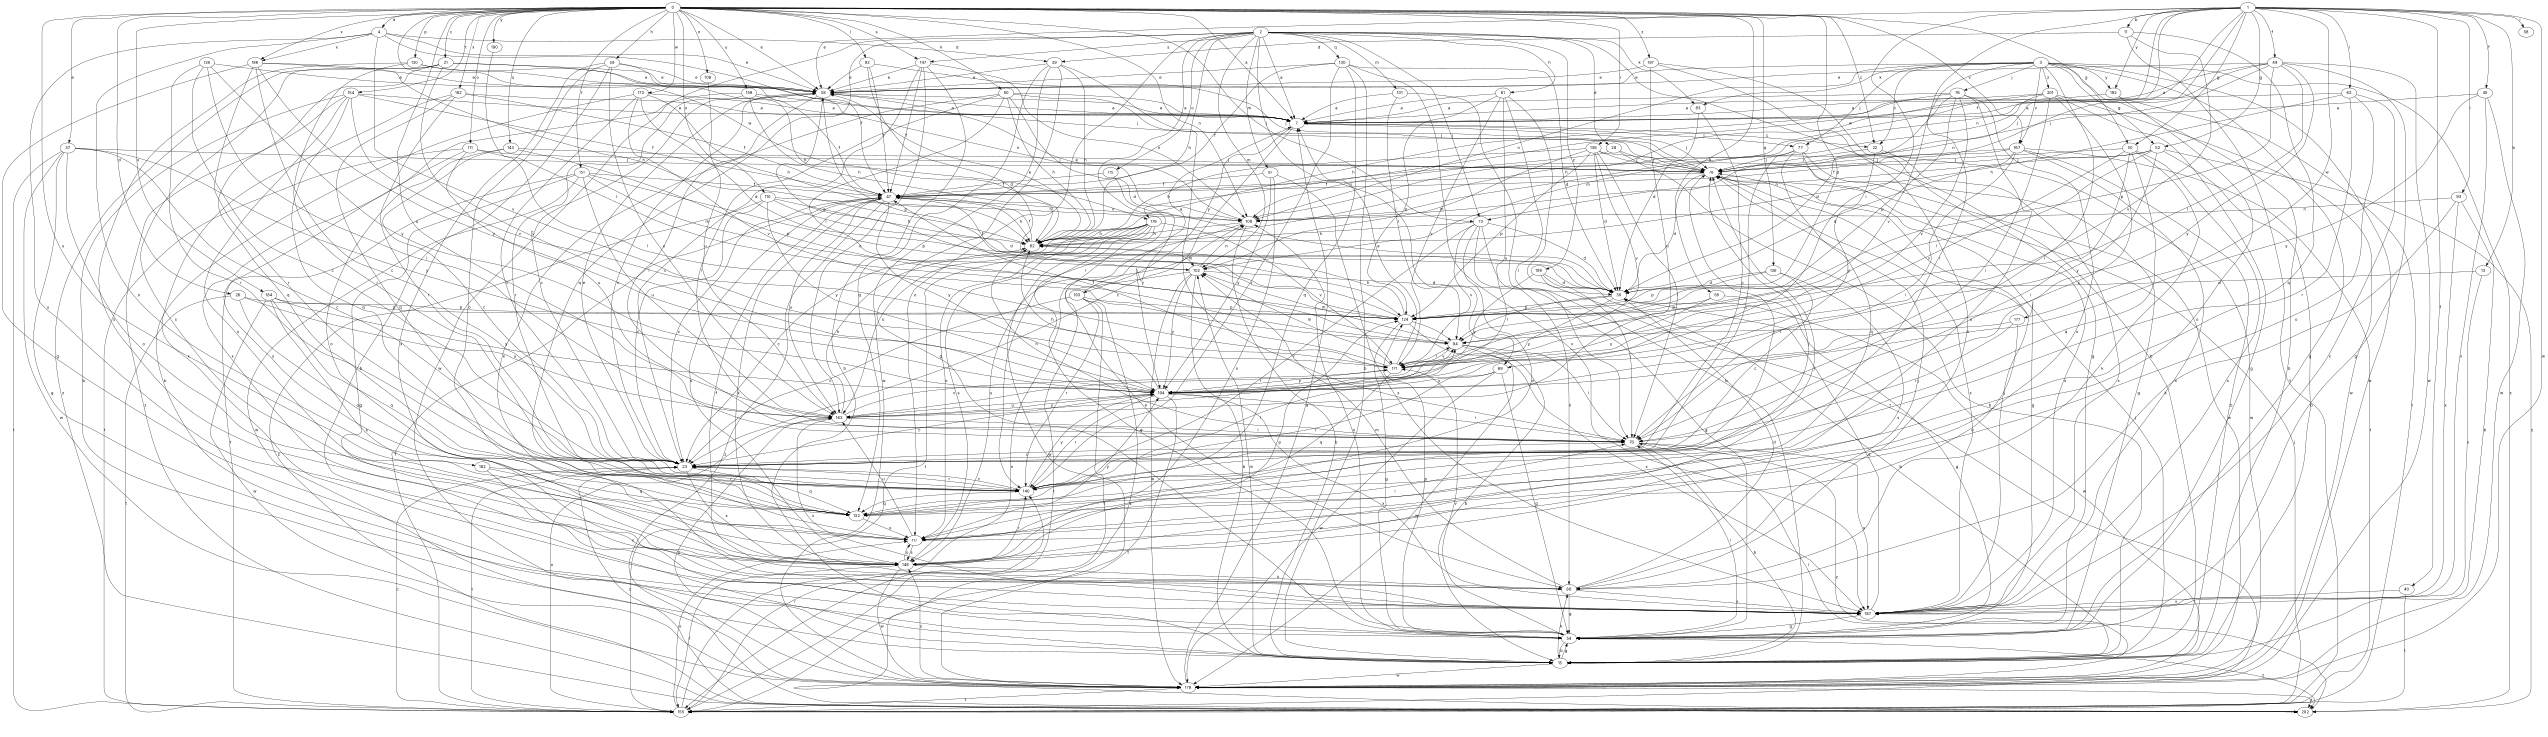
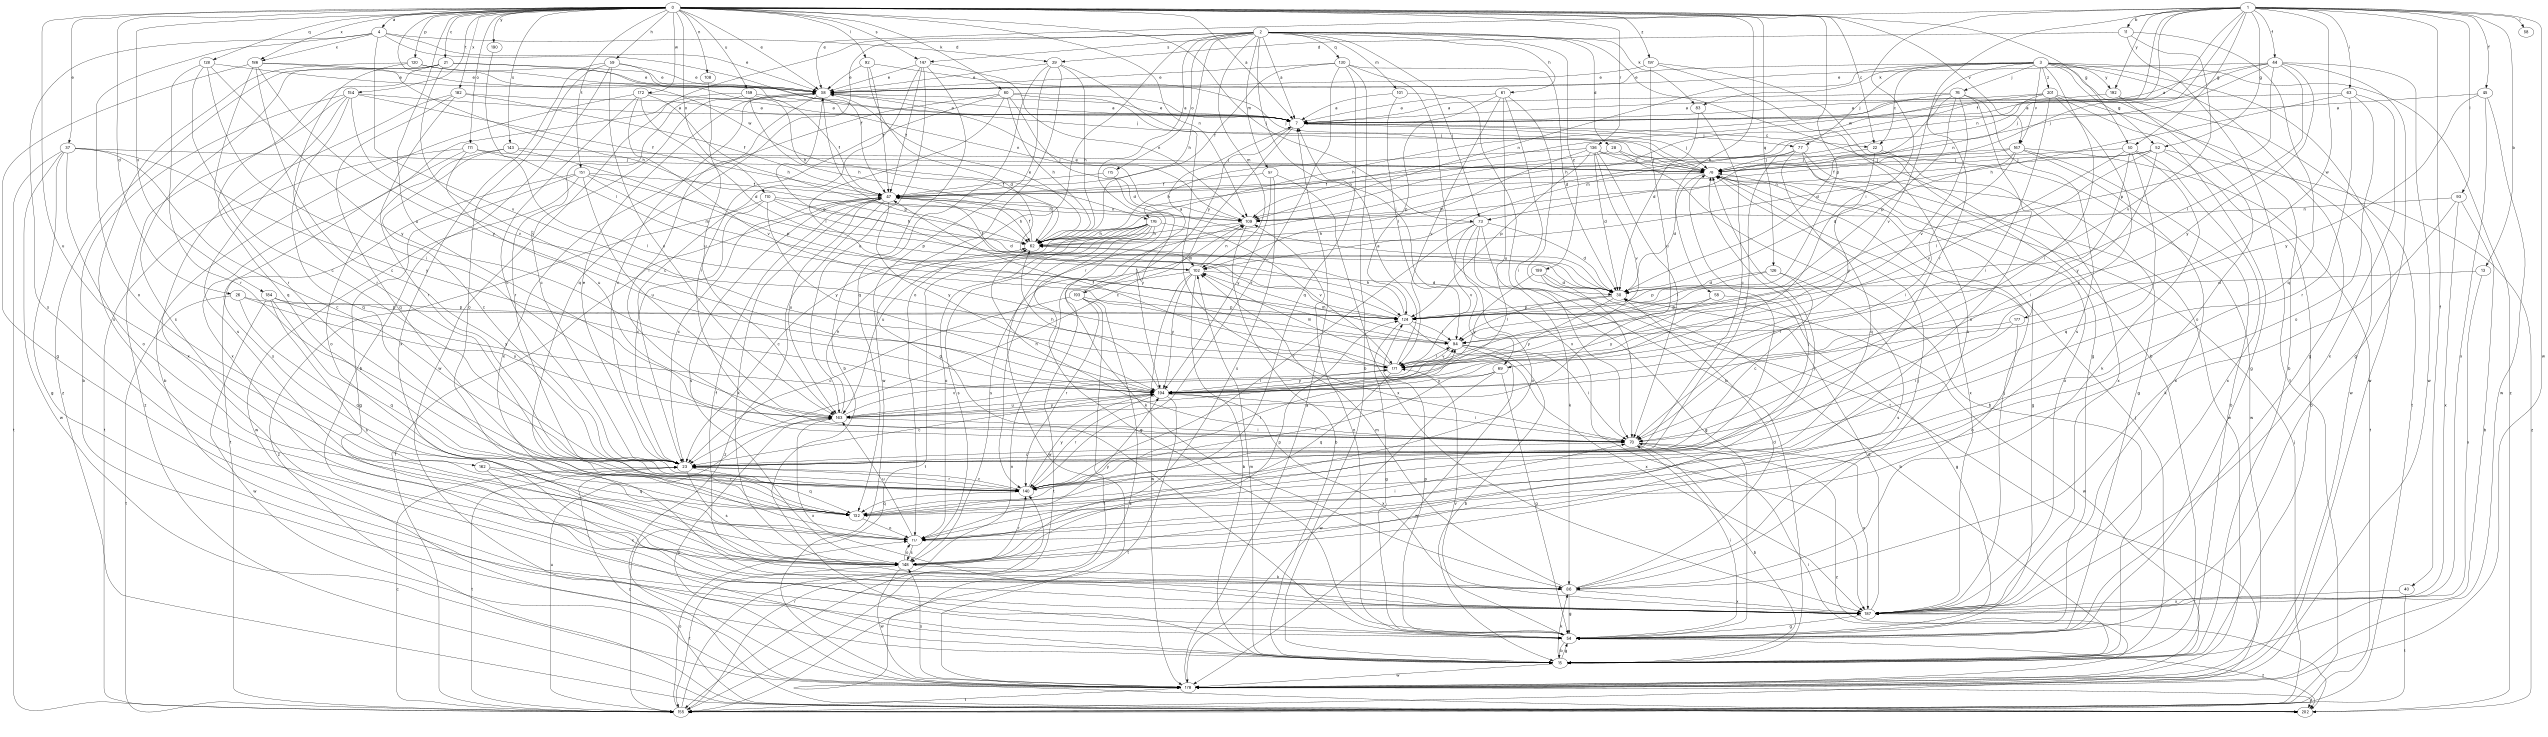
none -> (369, 17)
